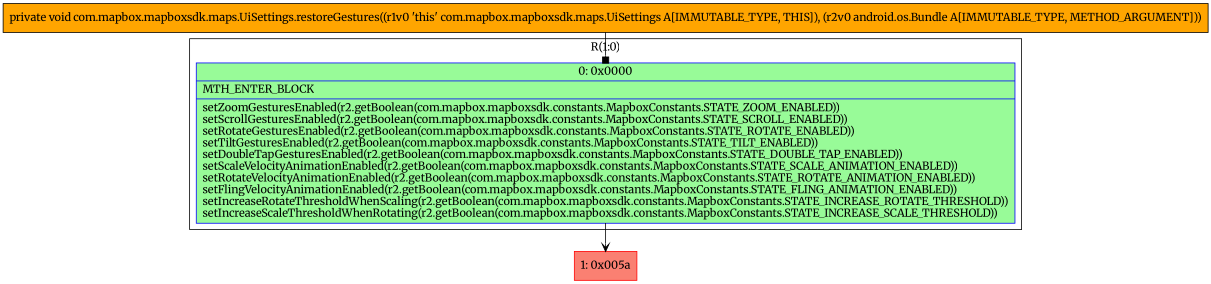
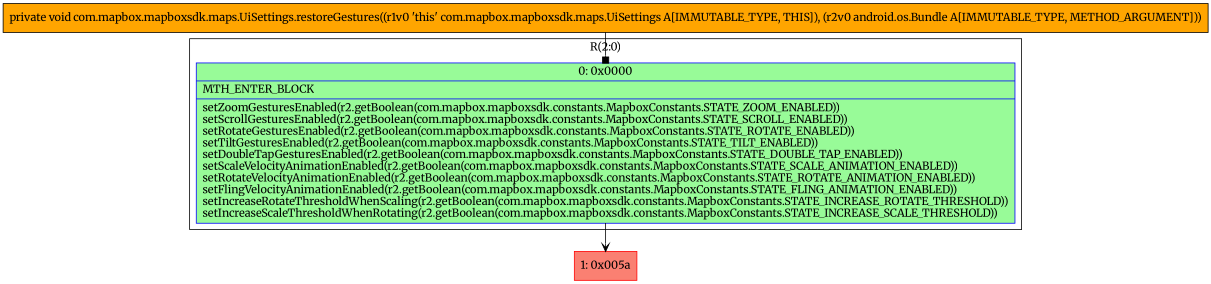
(606, 48) -> (606, 48)
